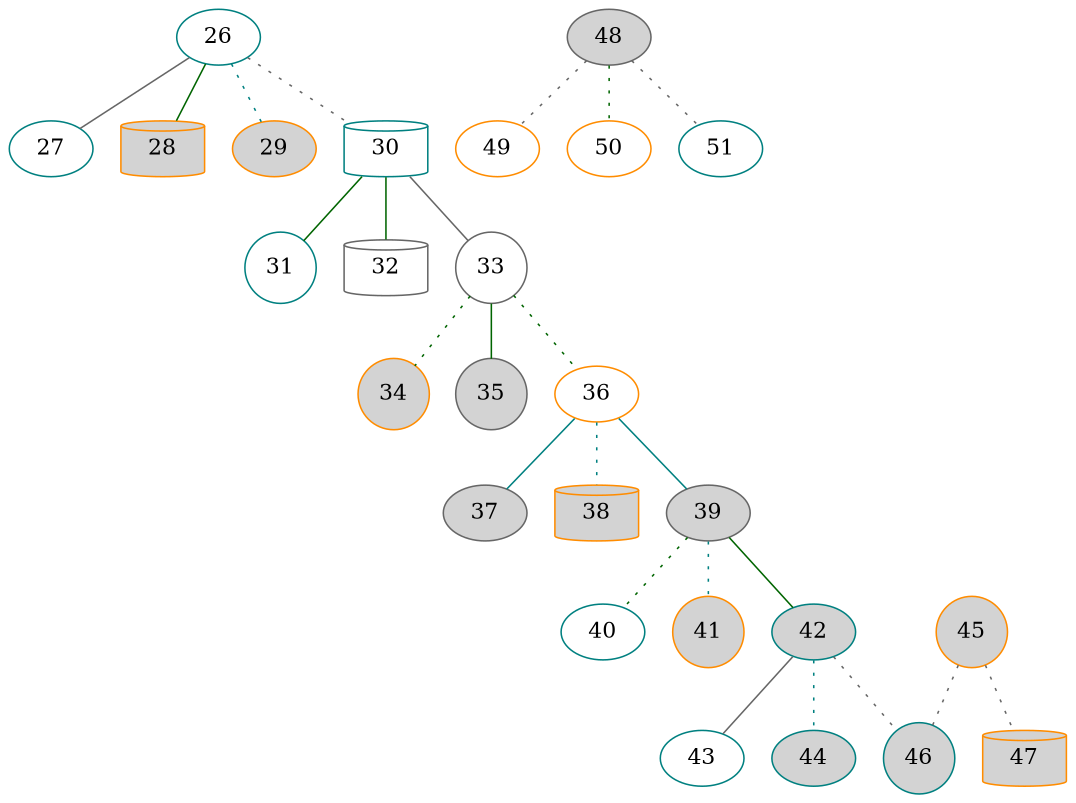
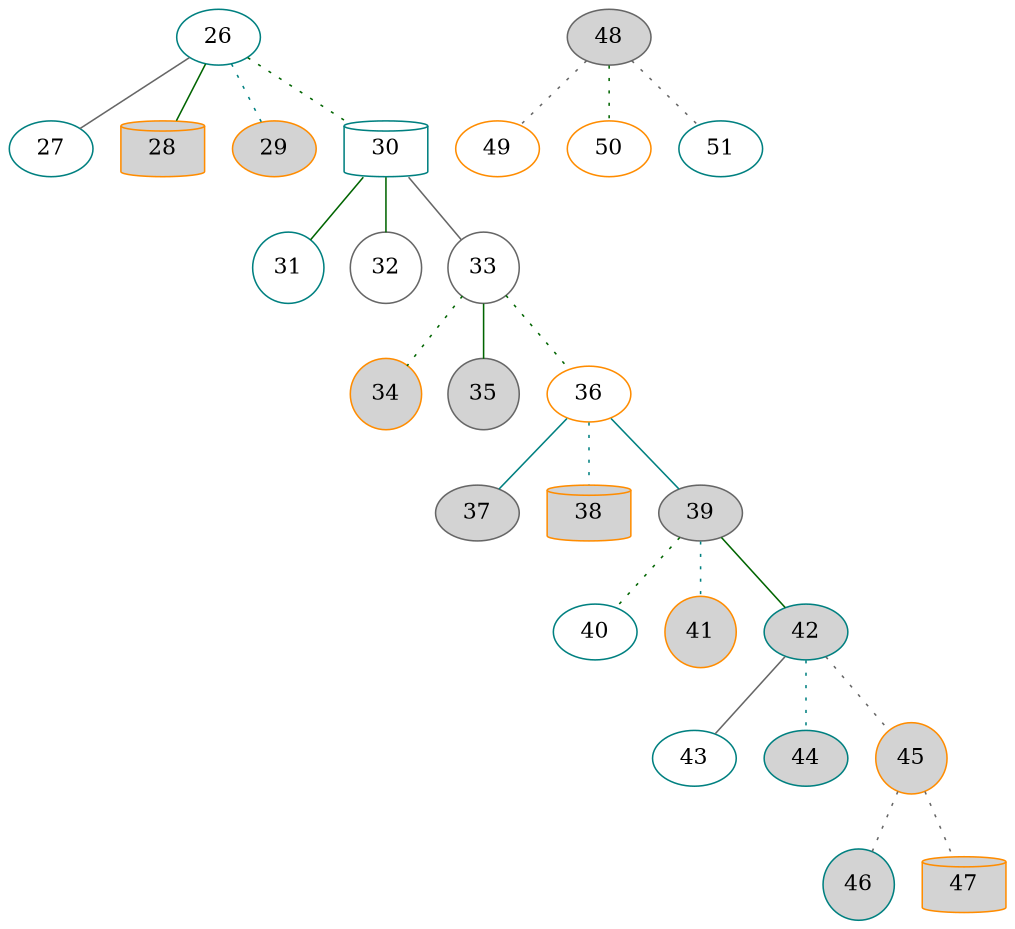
(298, 90) -> (298, 90)
(386, 268) -> (386, 268)
(865, 694) -> (857, 694)
